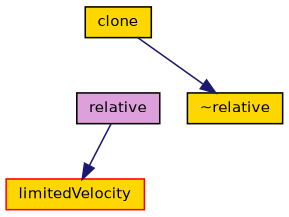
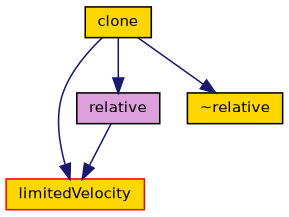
none -> (118, 58)
none -> (62, 95)
